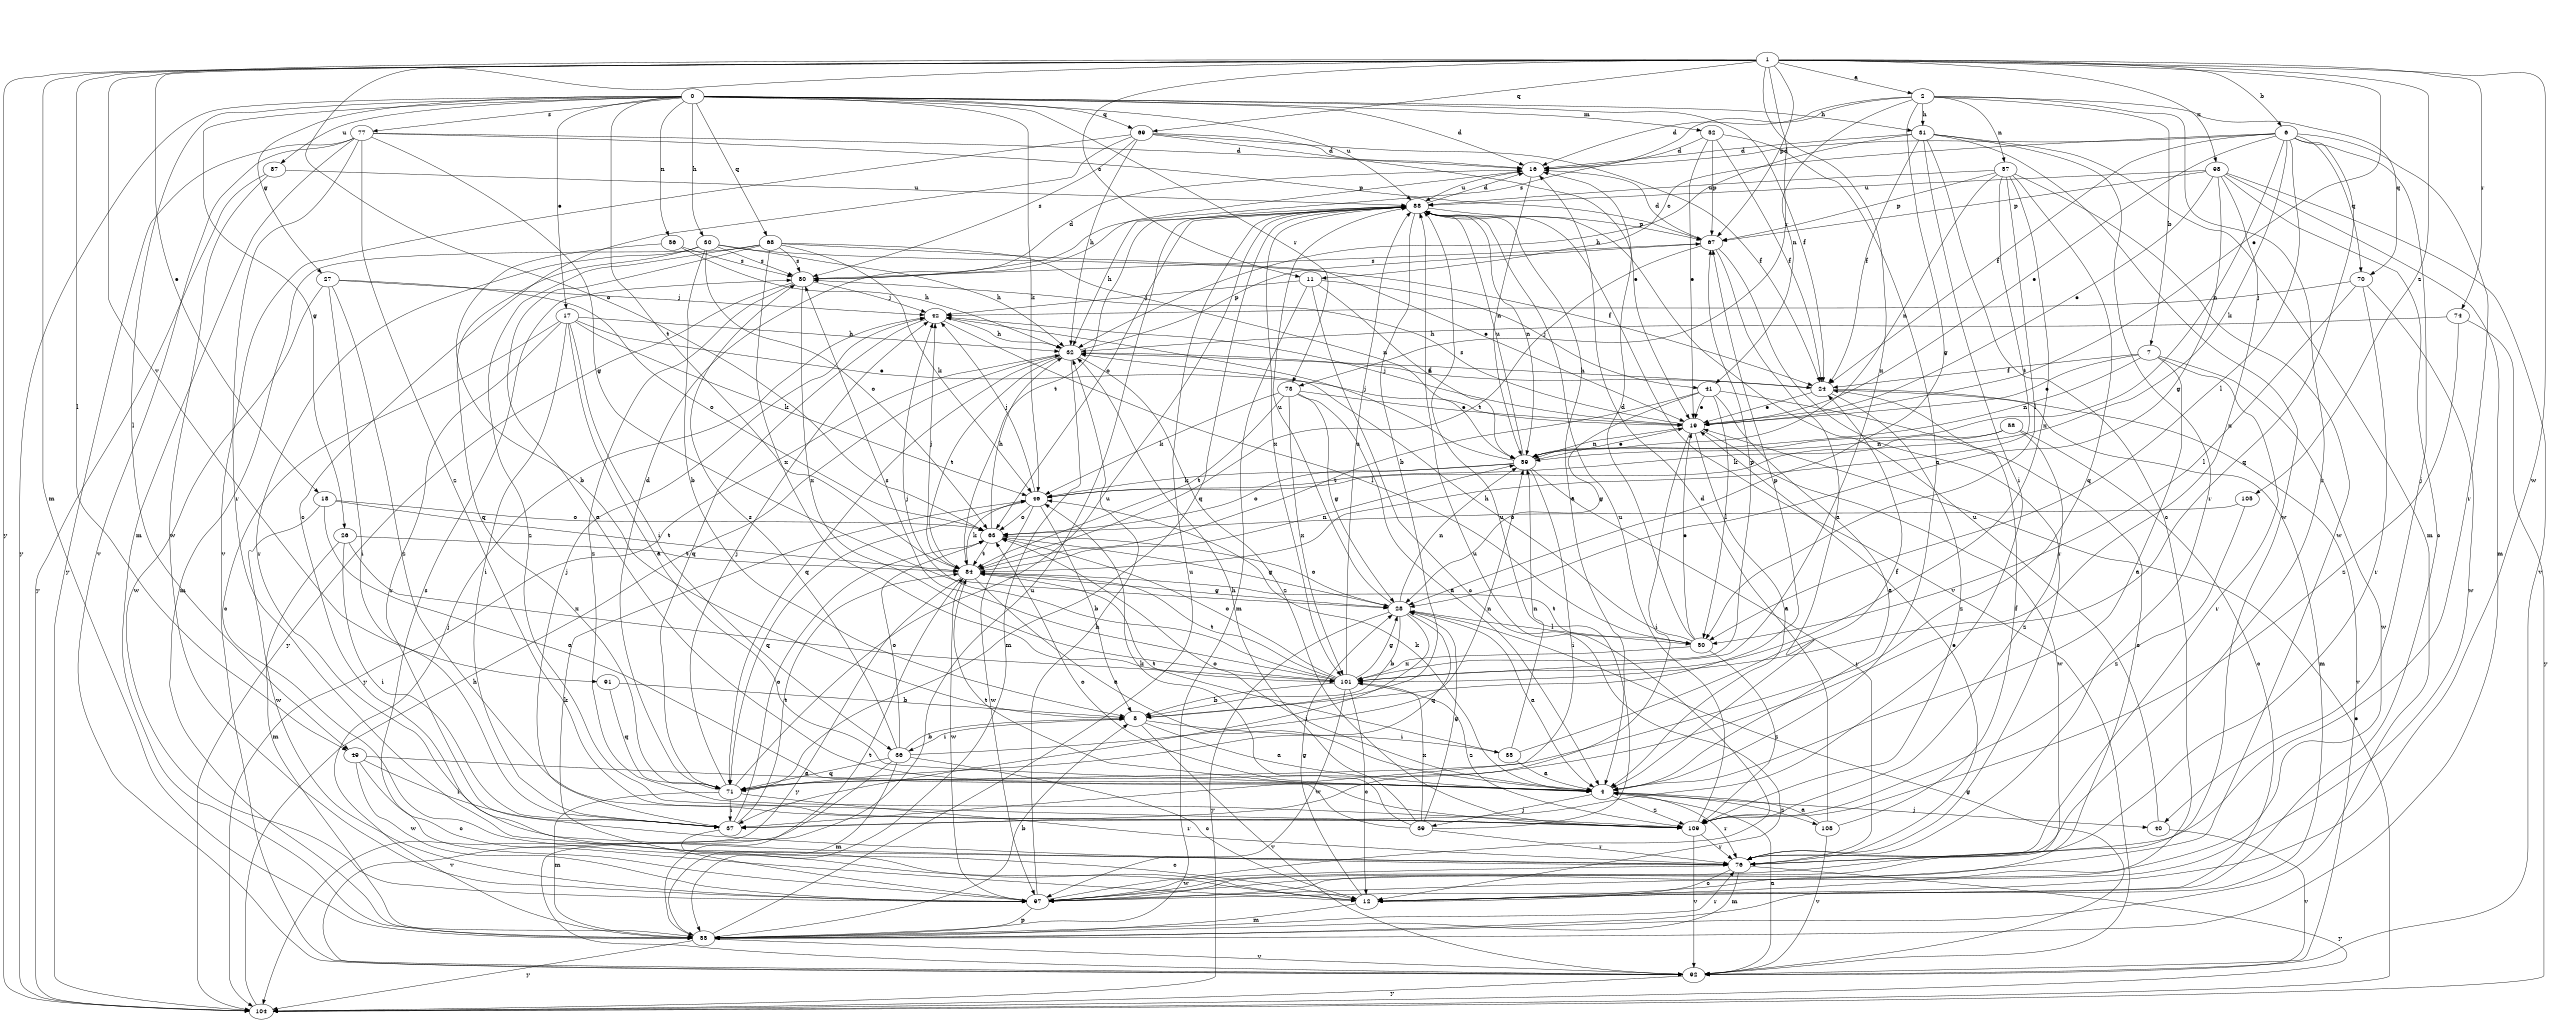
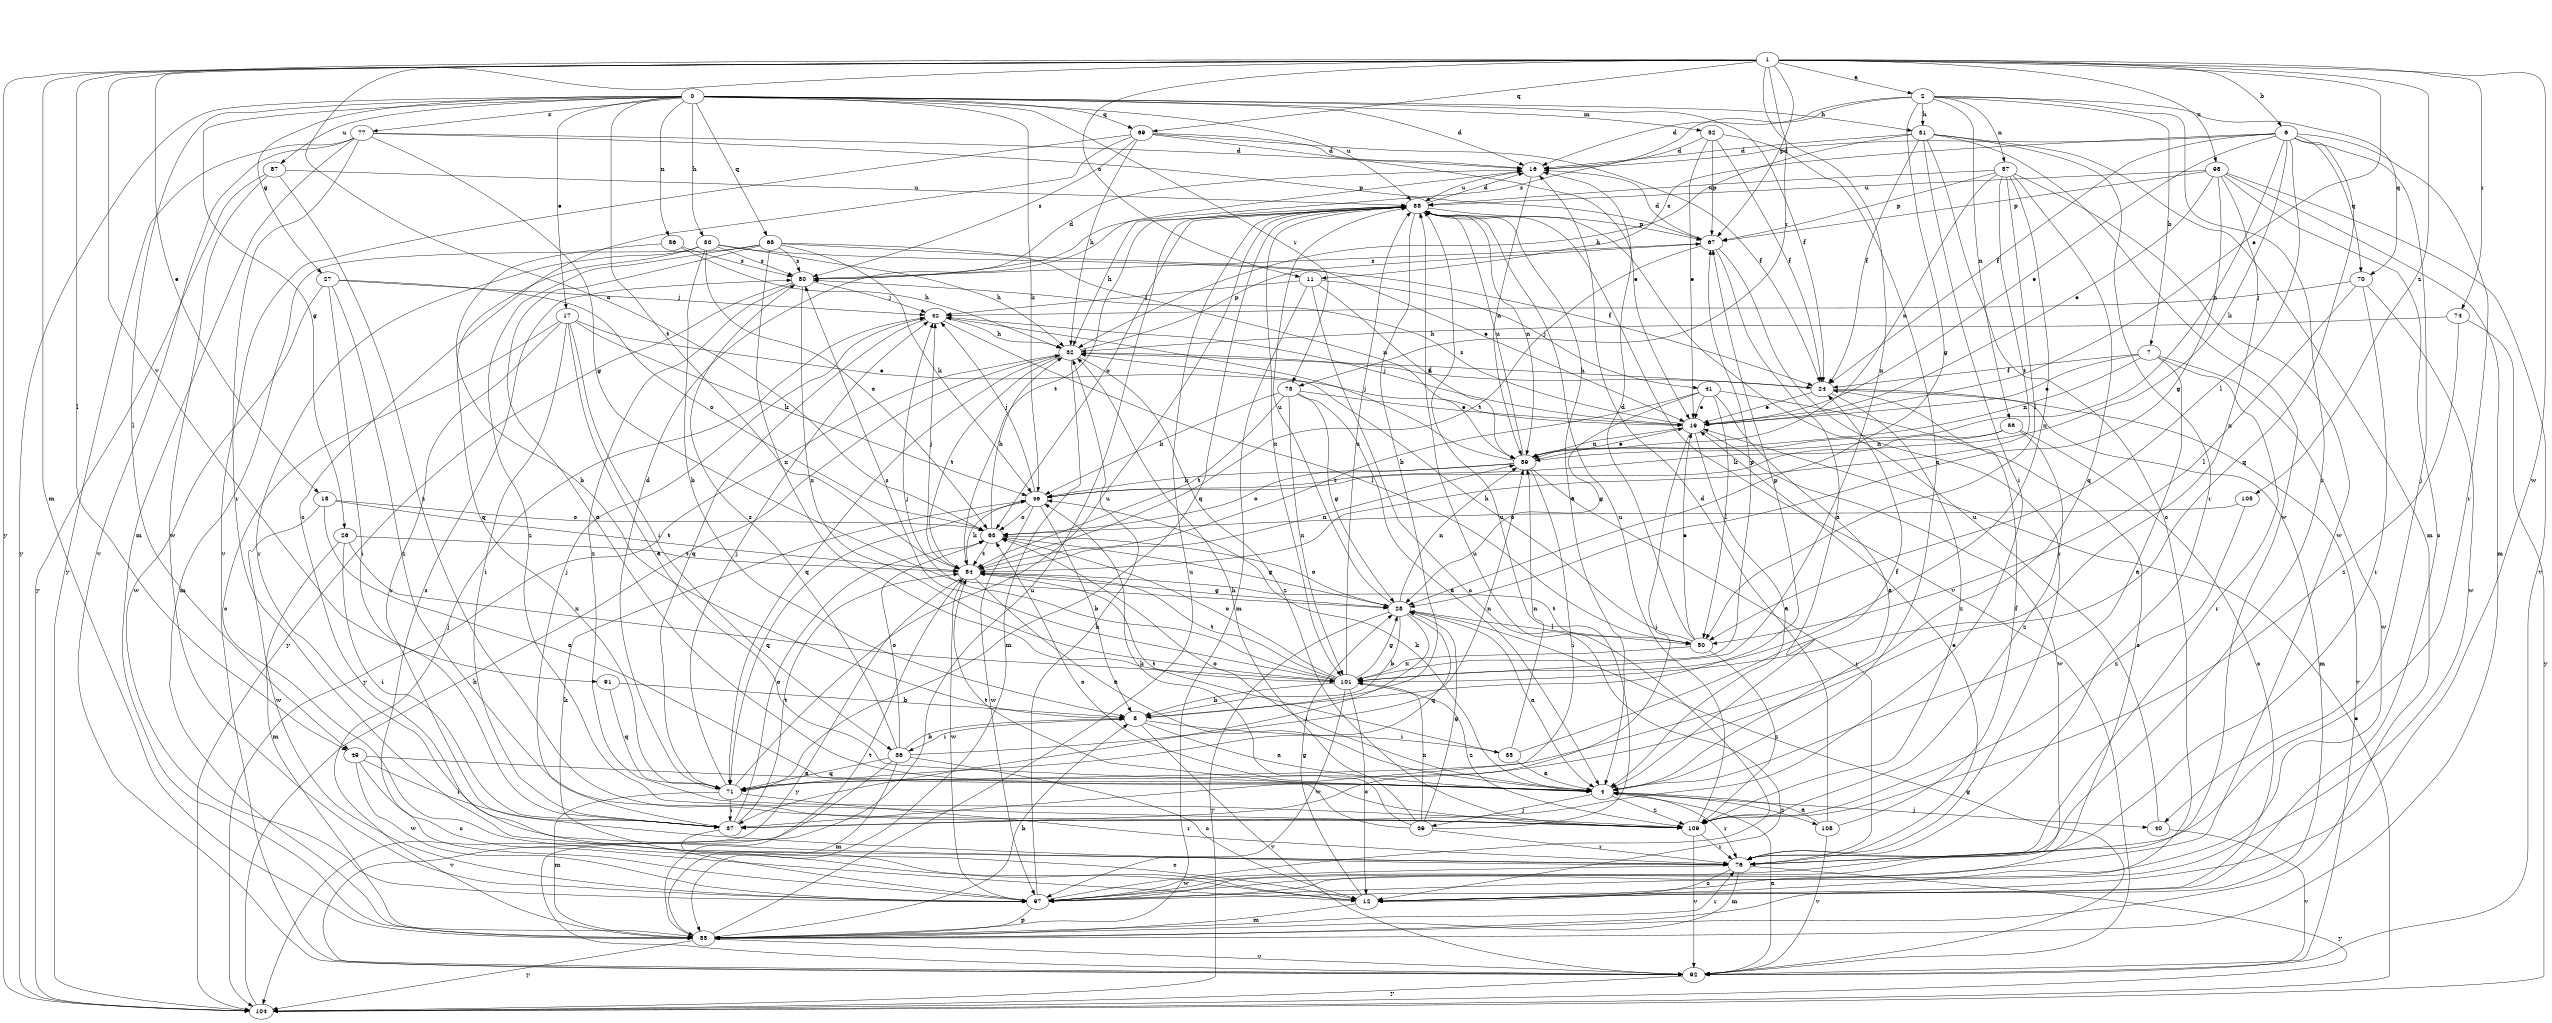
(1783, 209) -> (1977, 247)
(817, 334) -> none
(620, 786) -> (787, 810)
